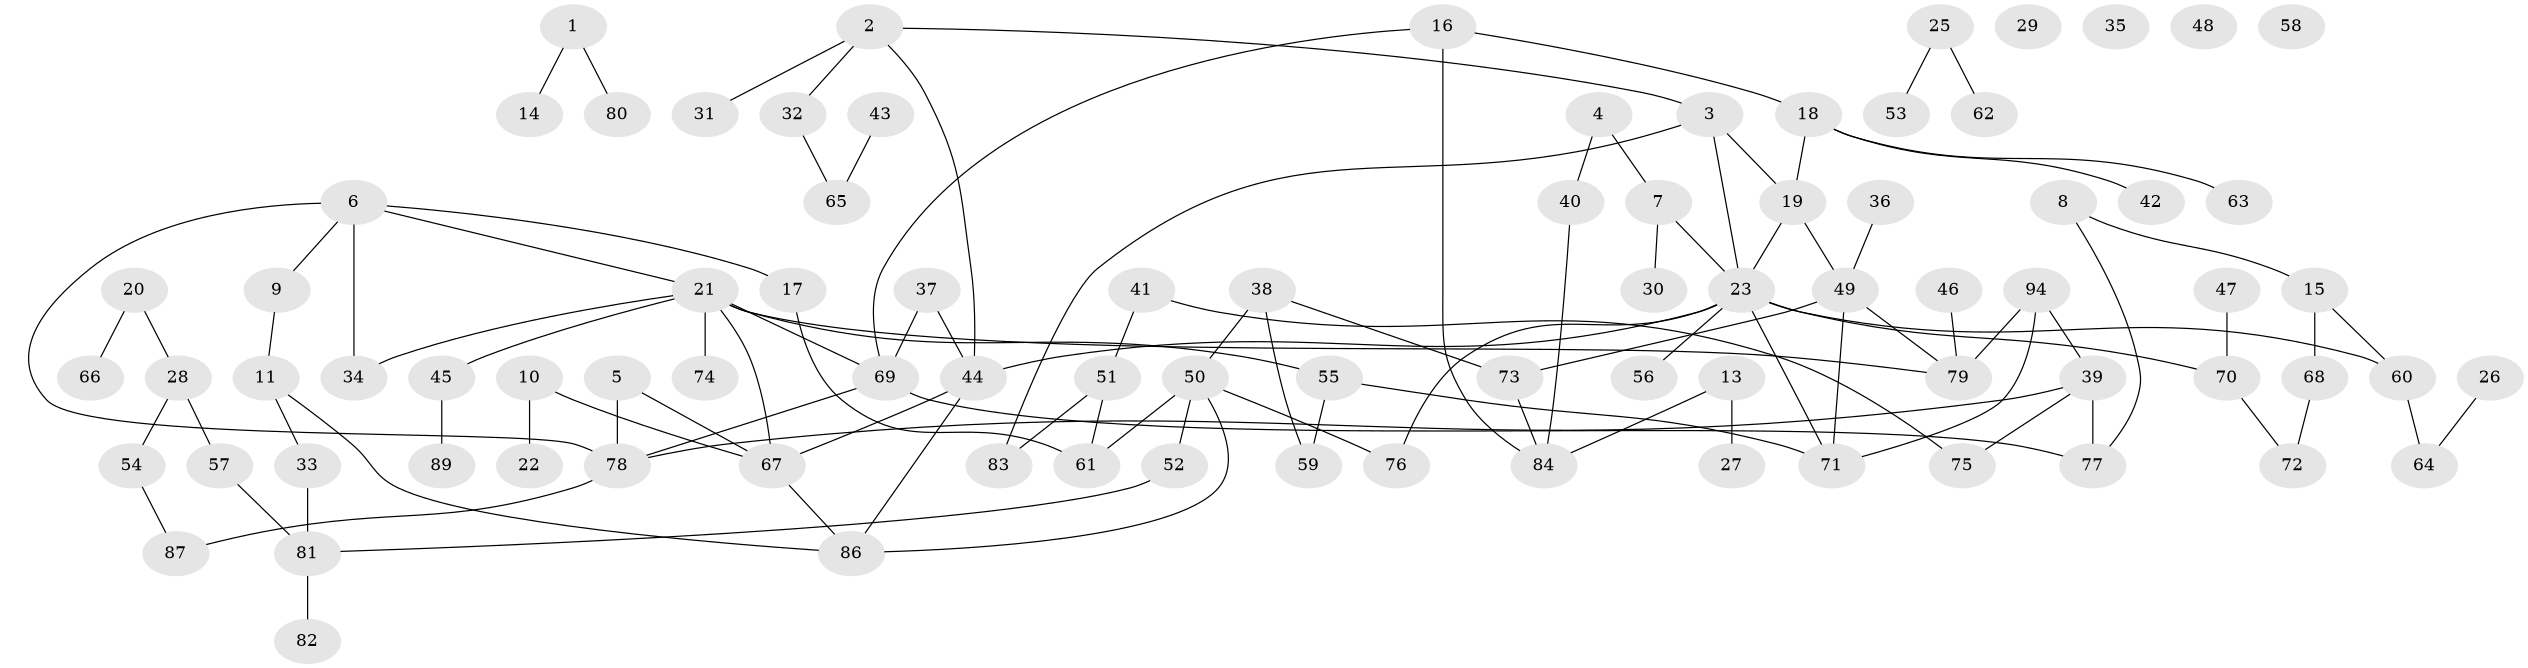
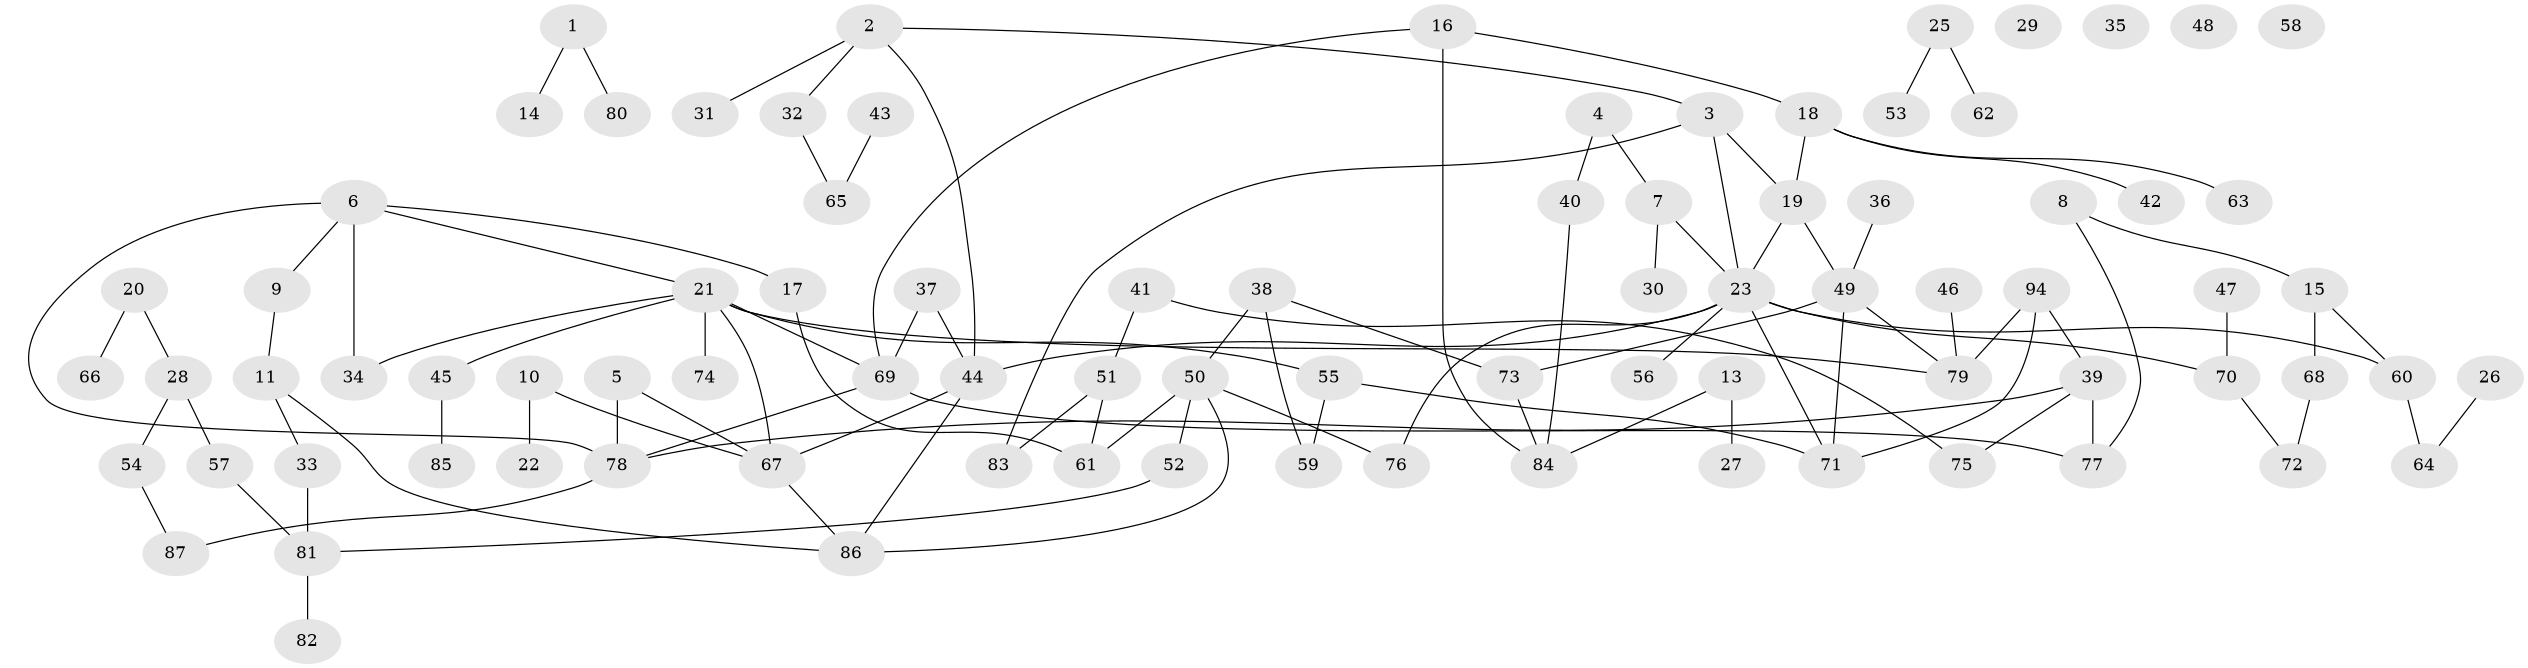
(442, 466) -> (442, 466)
